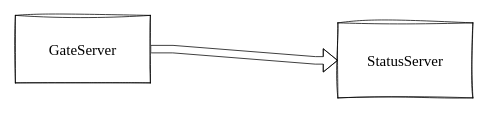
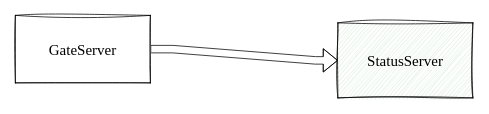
(405, 60) -> (405, 60)
